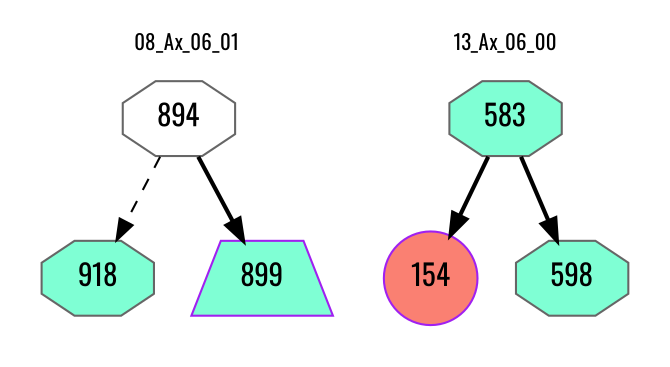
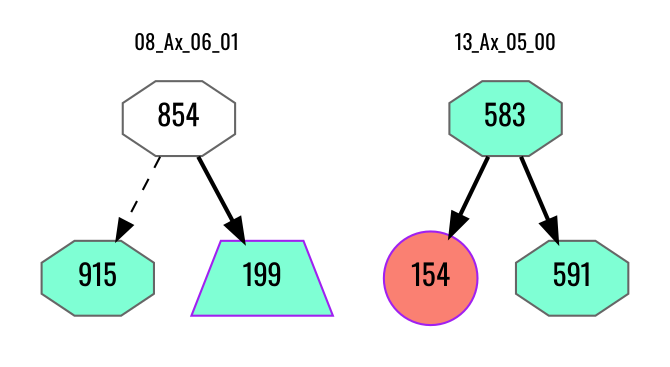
(506, 45) -> (506, 45)
(179, 119) -> (179, 119)
(98, 278) -> (98, 278)
(262, 278) -> (262, 278)
(572, 278) -> (572, 278)
